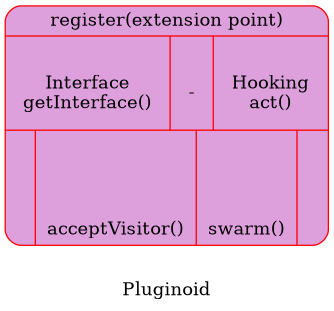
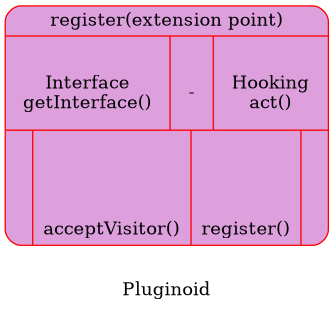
(247, 229) -> (246, 229)
